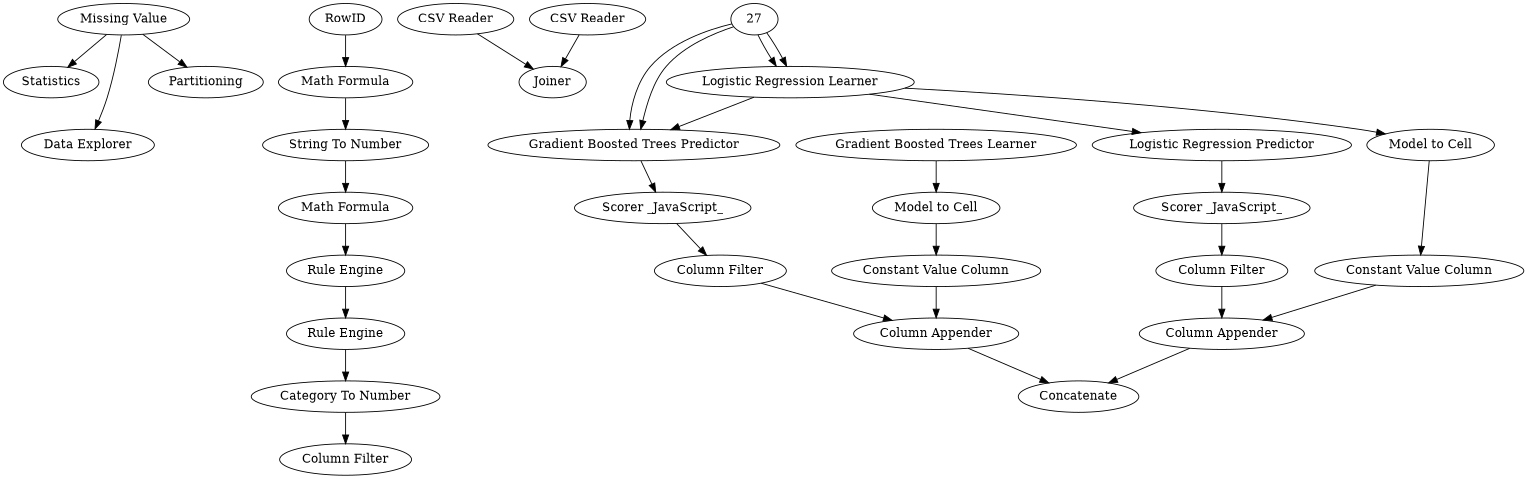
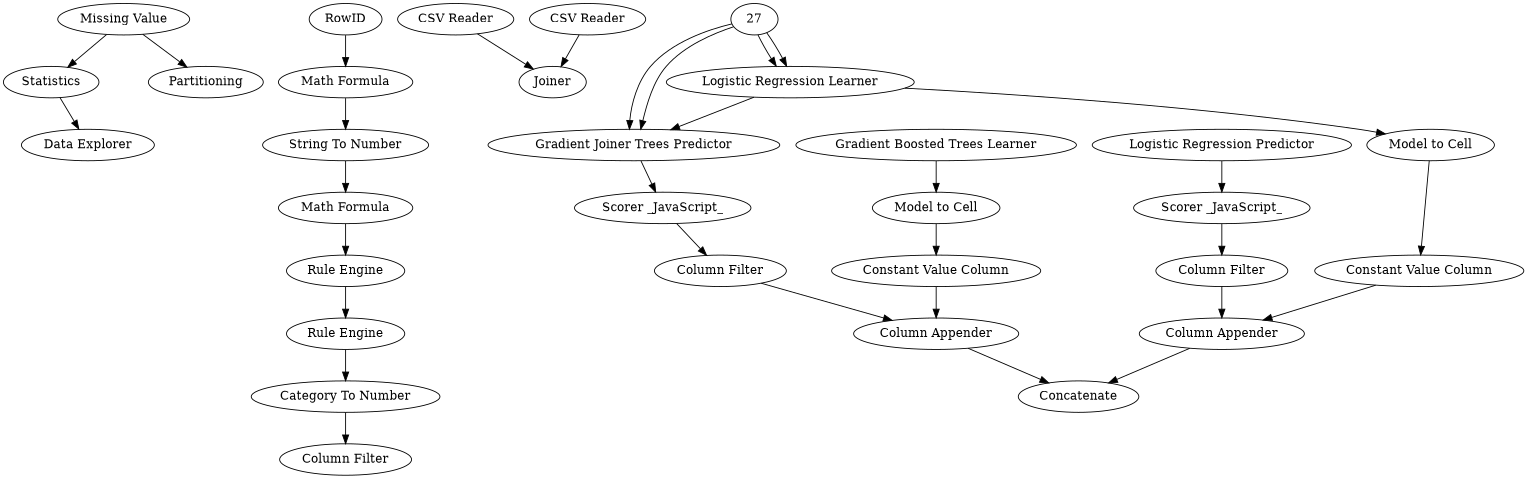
(112, 79) -> (67, 110)
(1001, 113) -> none
(634, 145) -> (634, 145)
